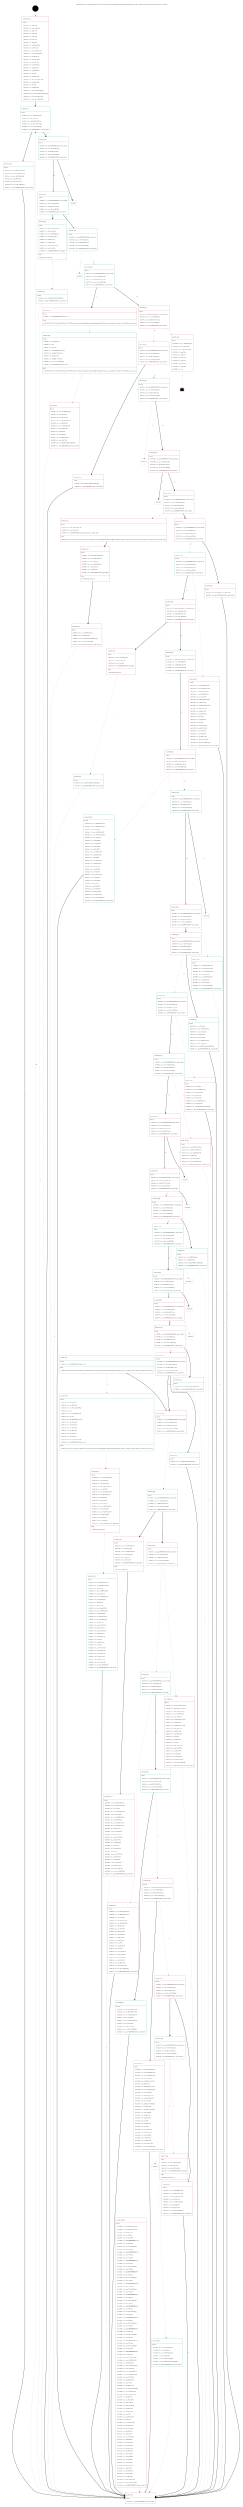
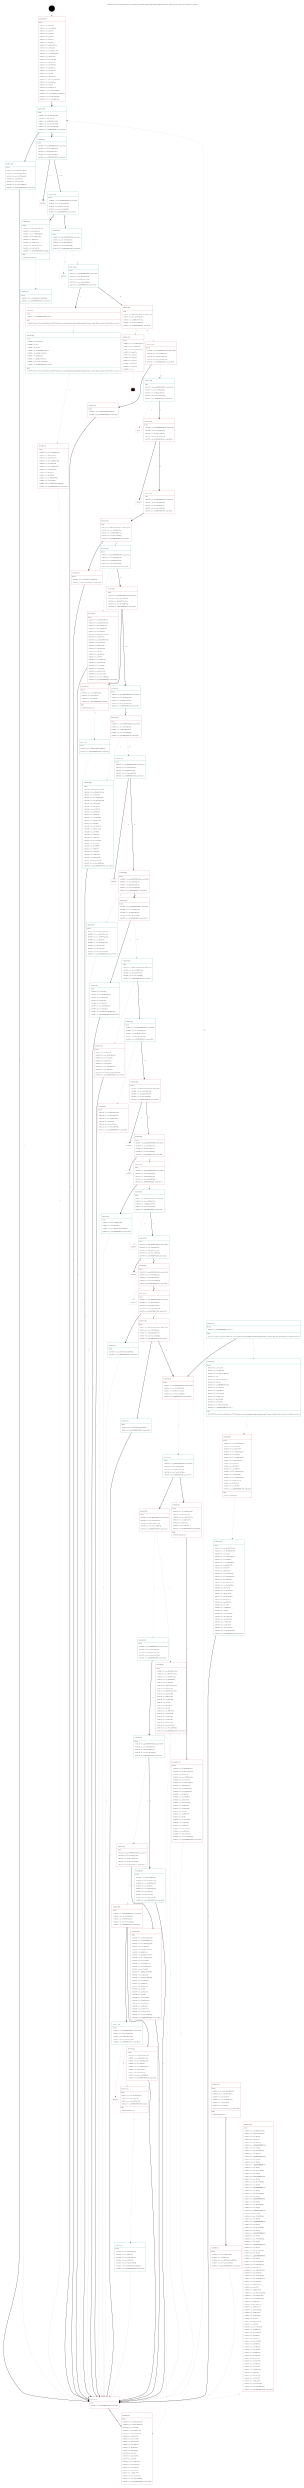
(113, 530) -> none
(110, 2239) -> (114, 2417)
